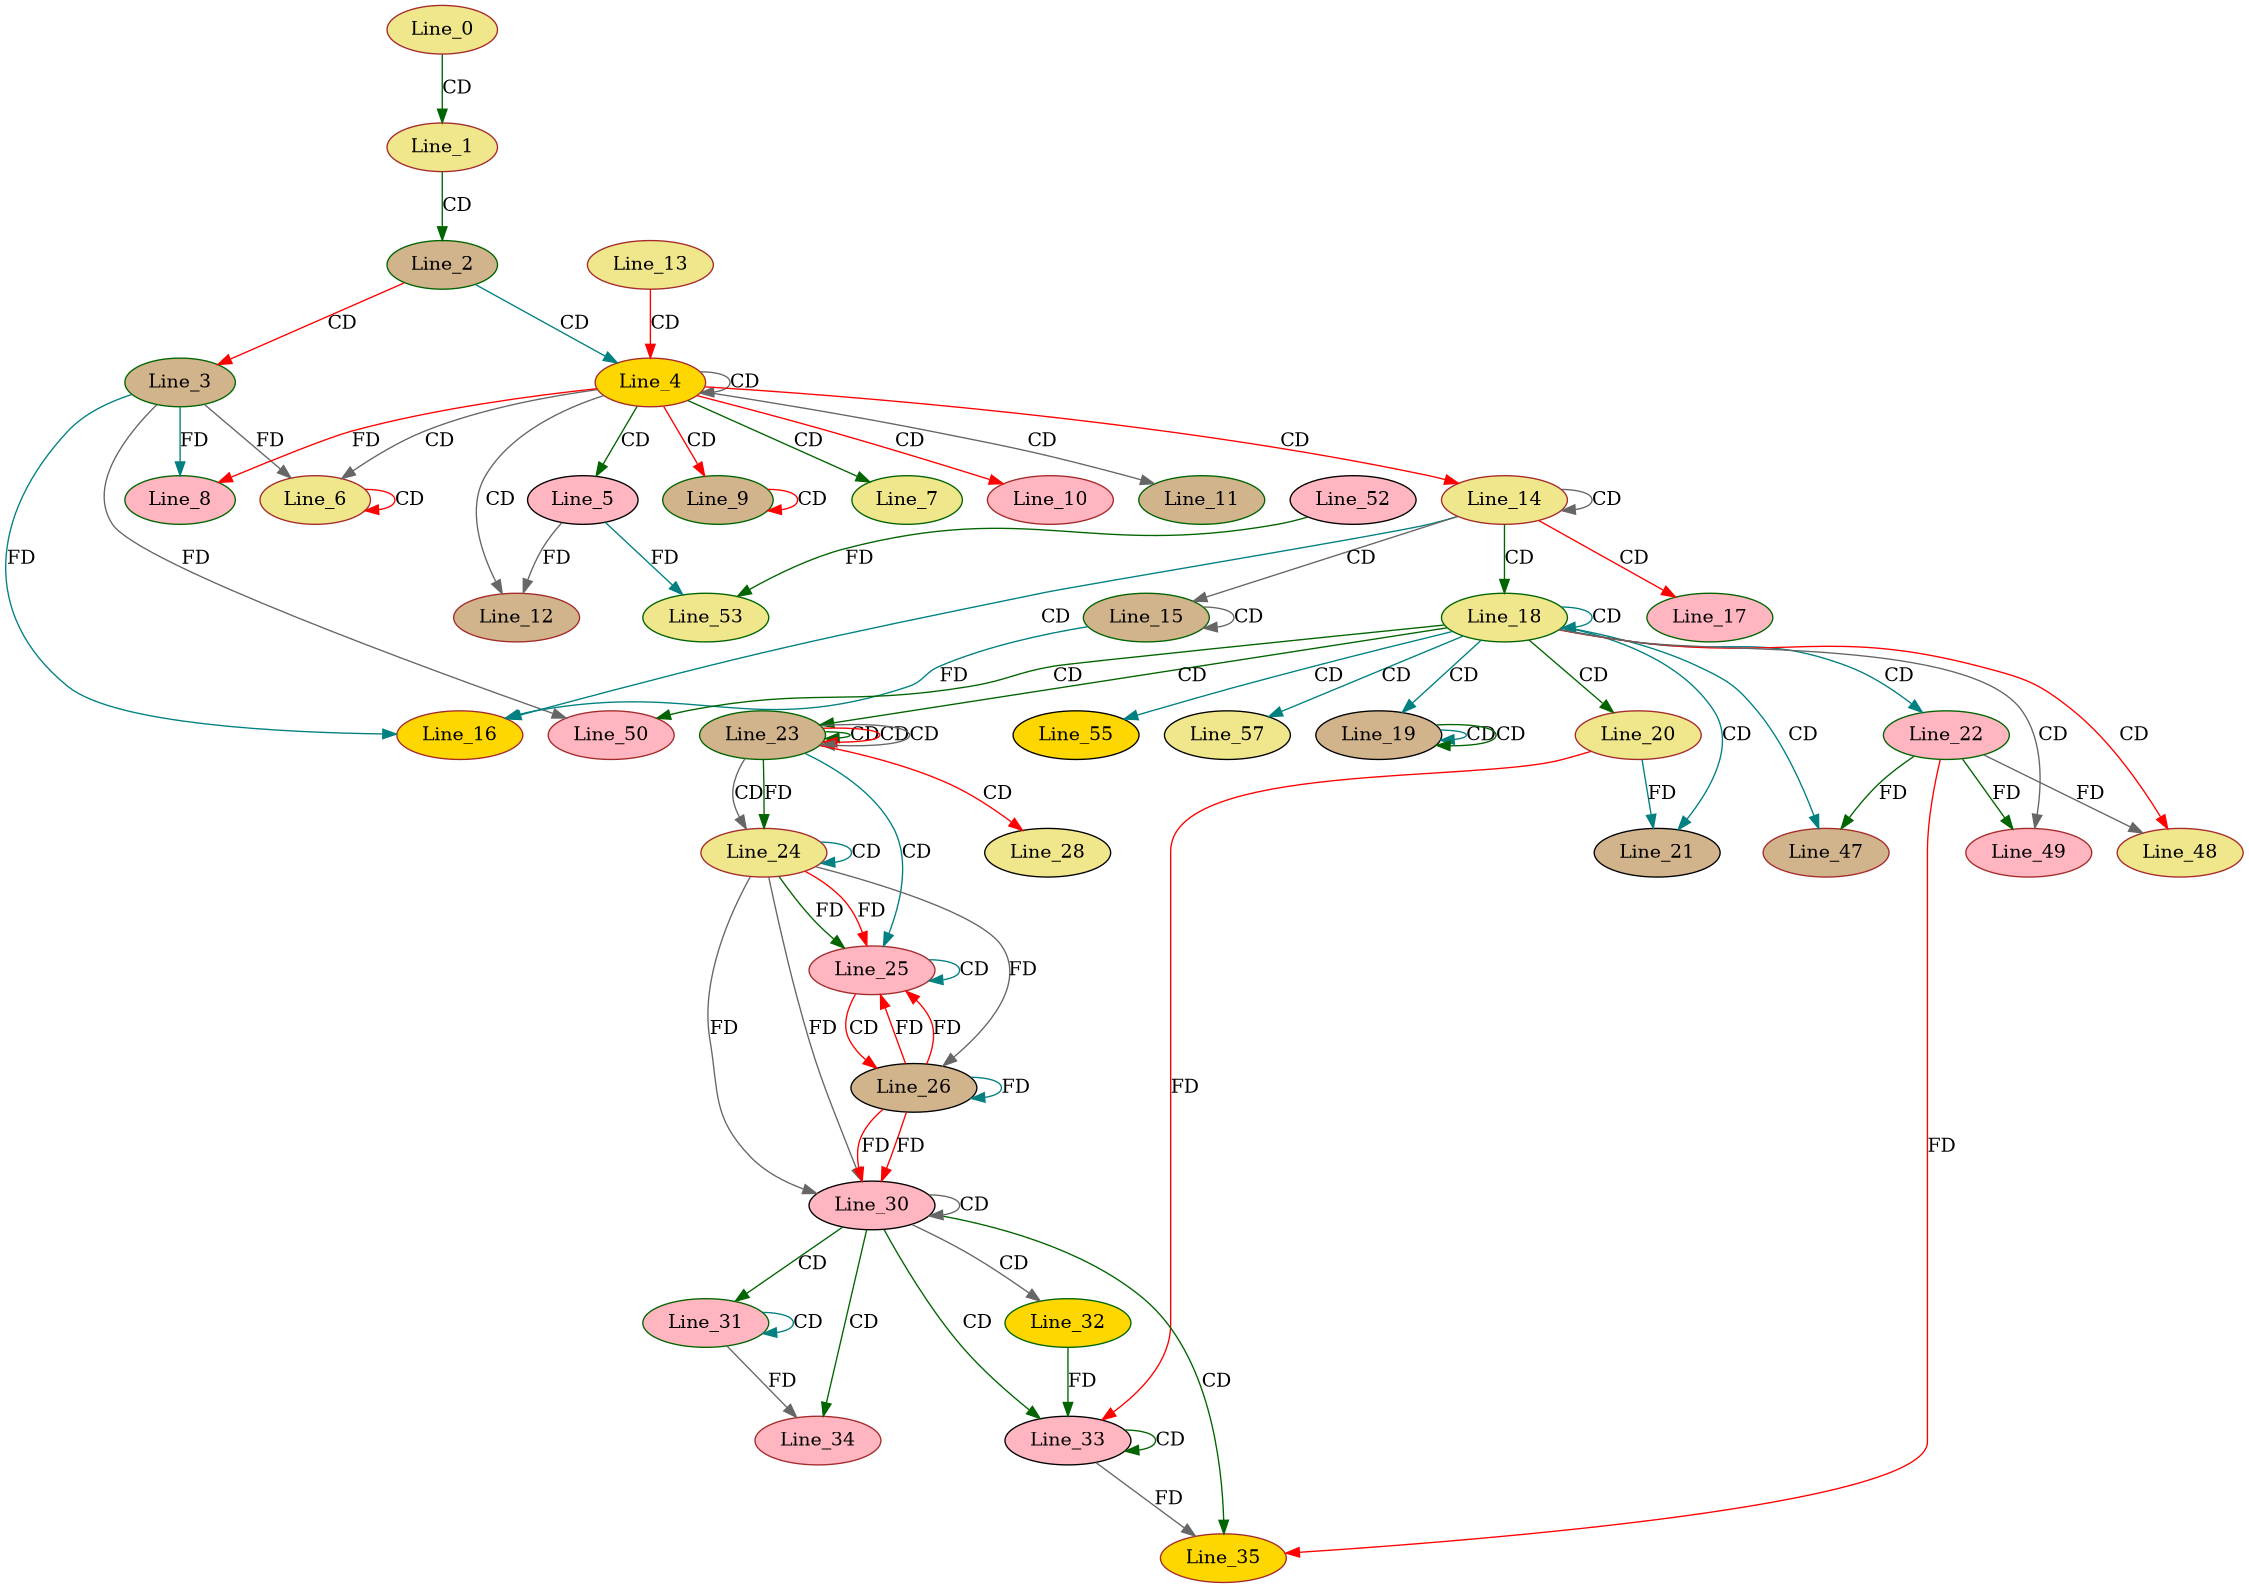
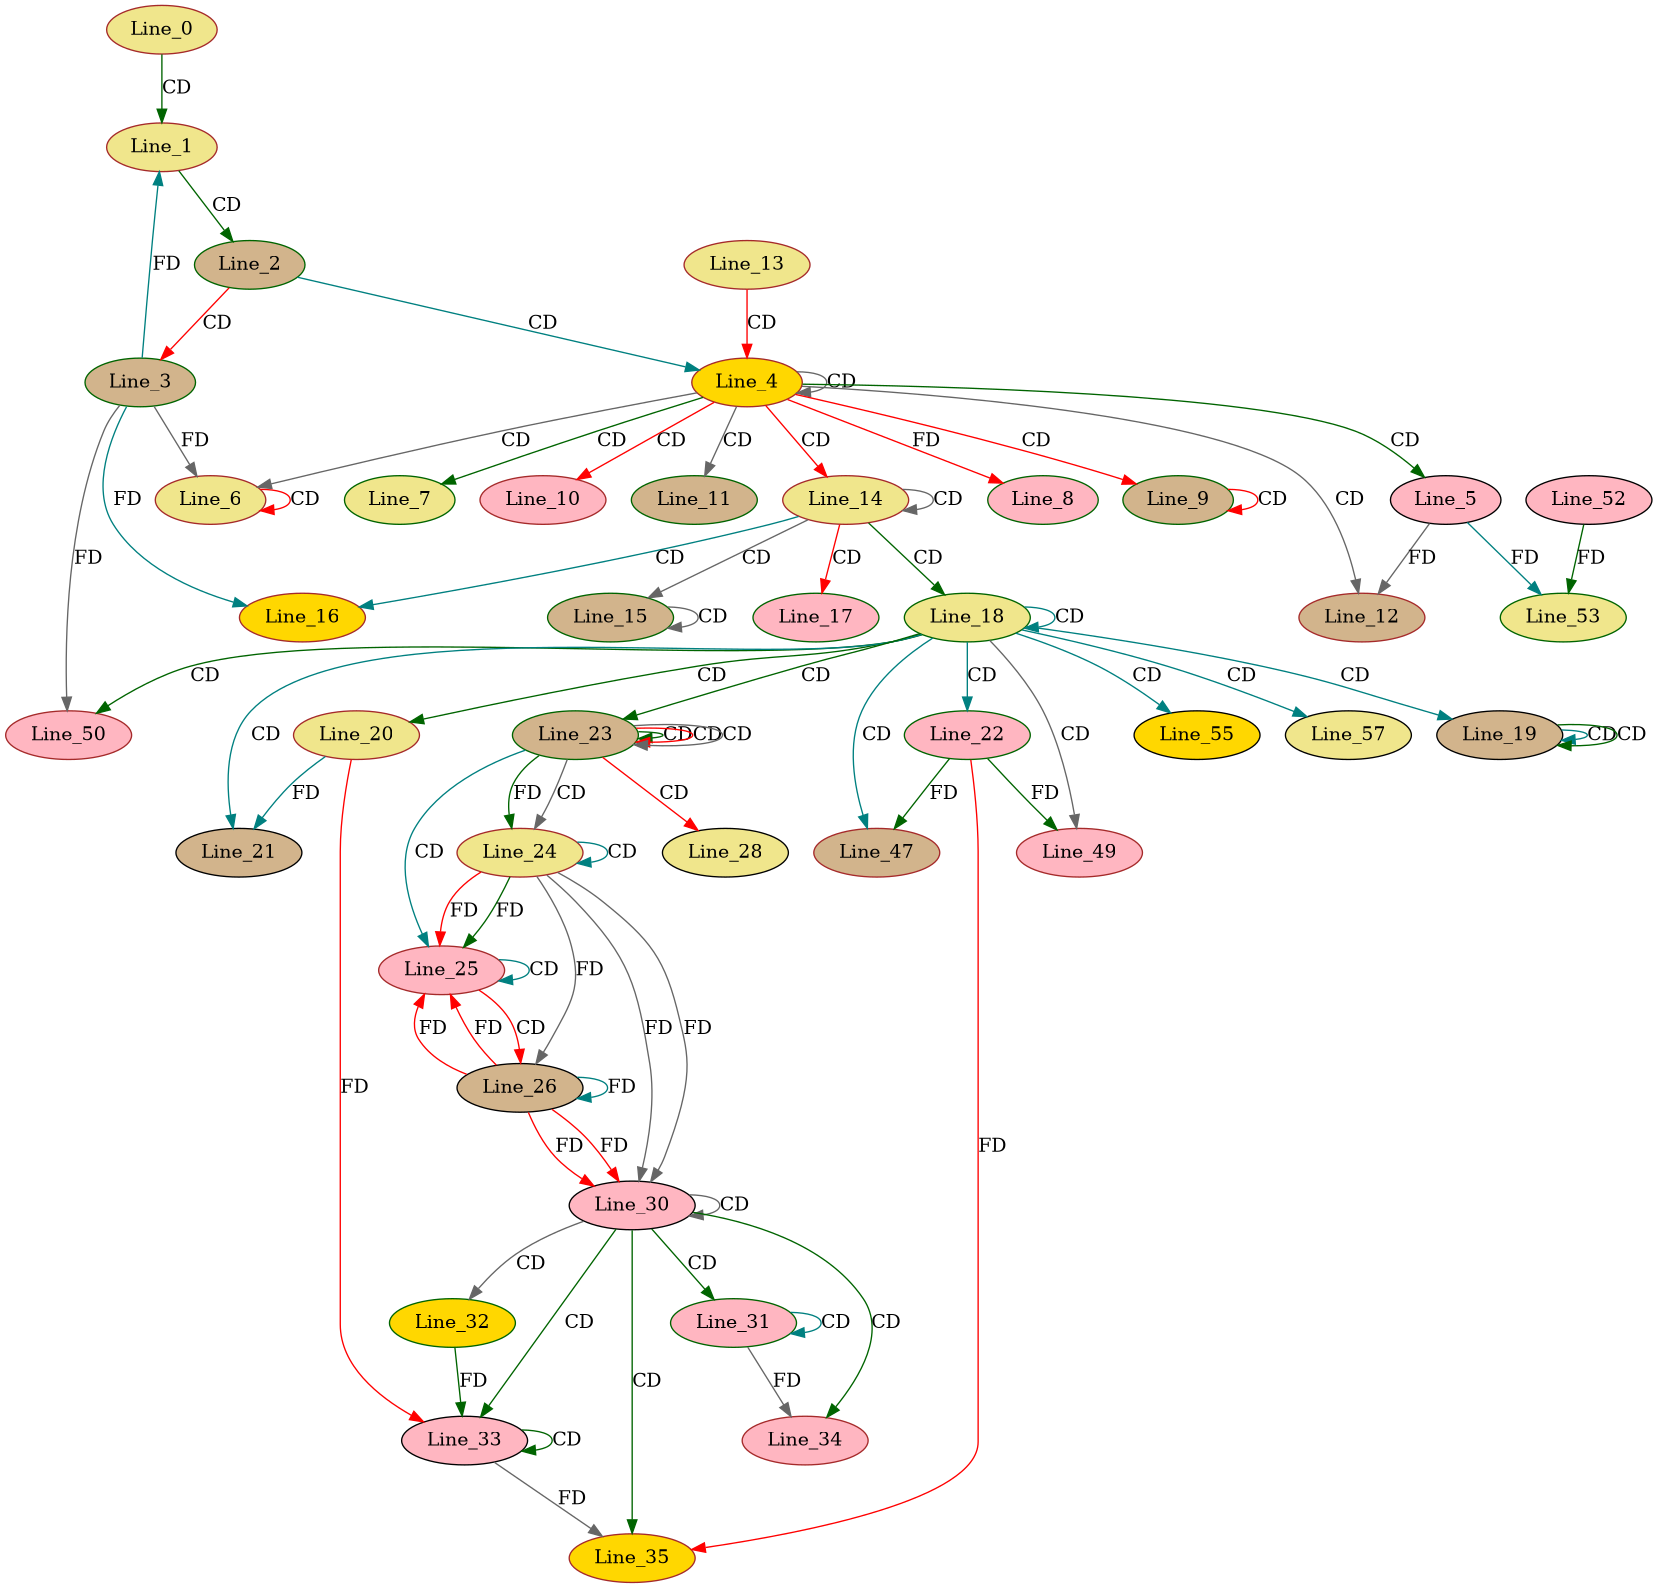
(180, 434) -> (150, 272)
(810, 708) -> none
(2180, 853) -> none
